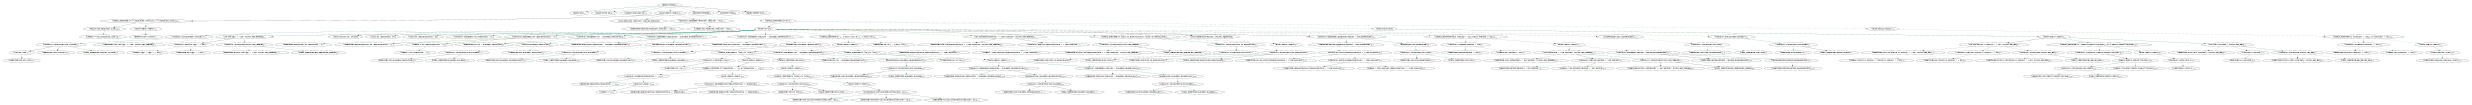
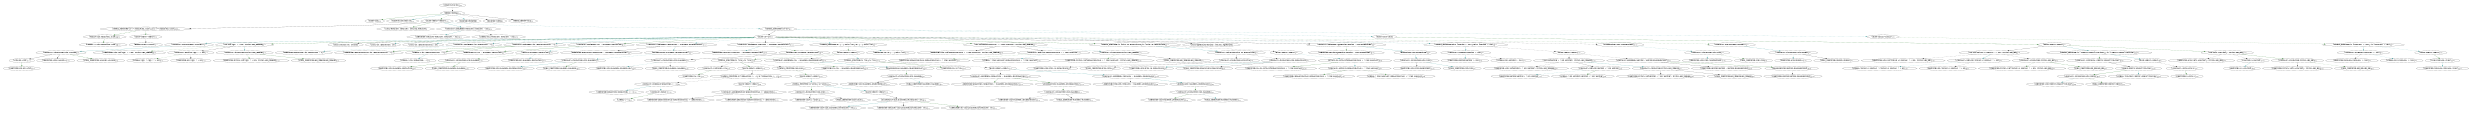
(638, 9) -> (453, 9)
